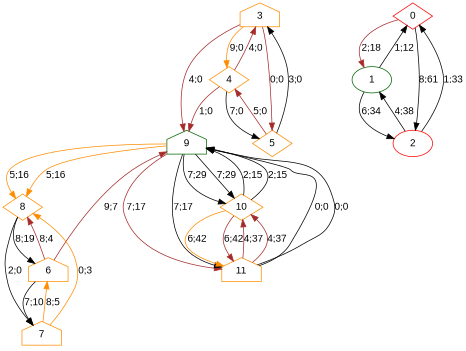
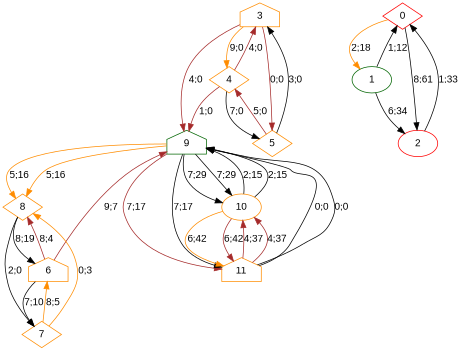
(370, 33) -> (358, 34)
(394, 115) -> none
(242, 207) -> (242, 207)
(42, 334) -> (42, 334)
